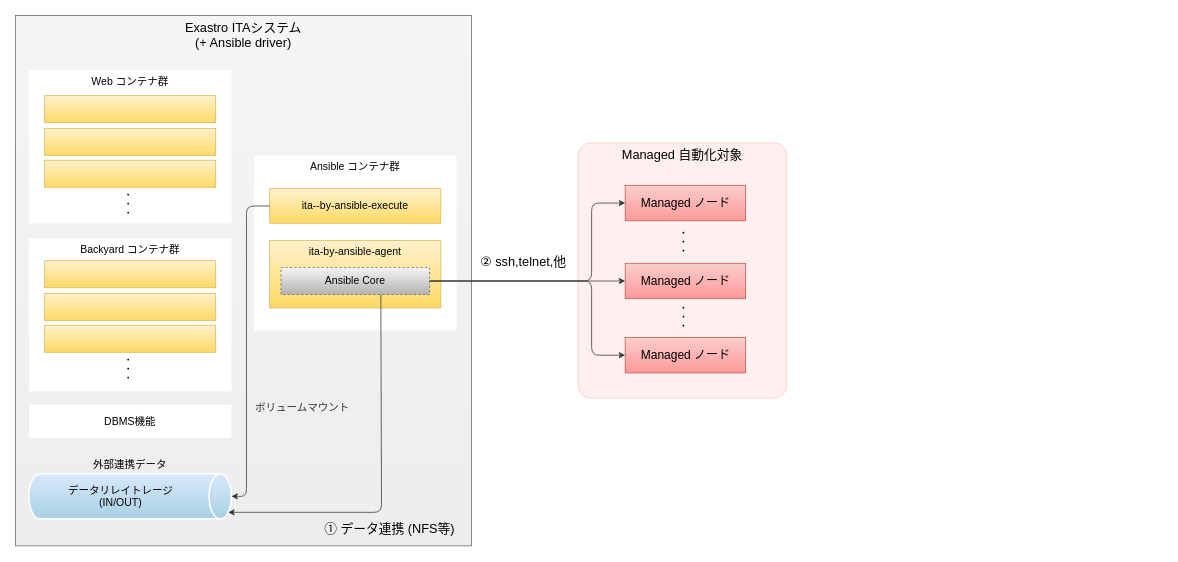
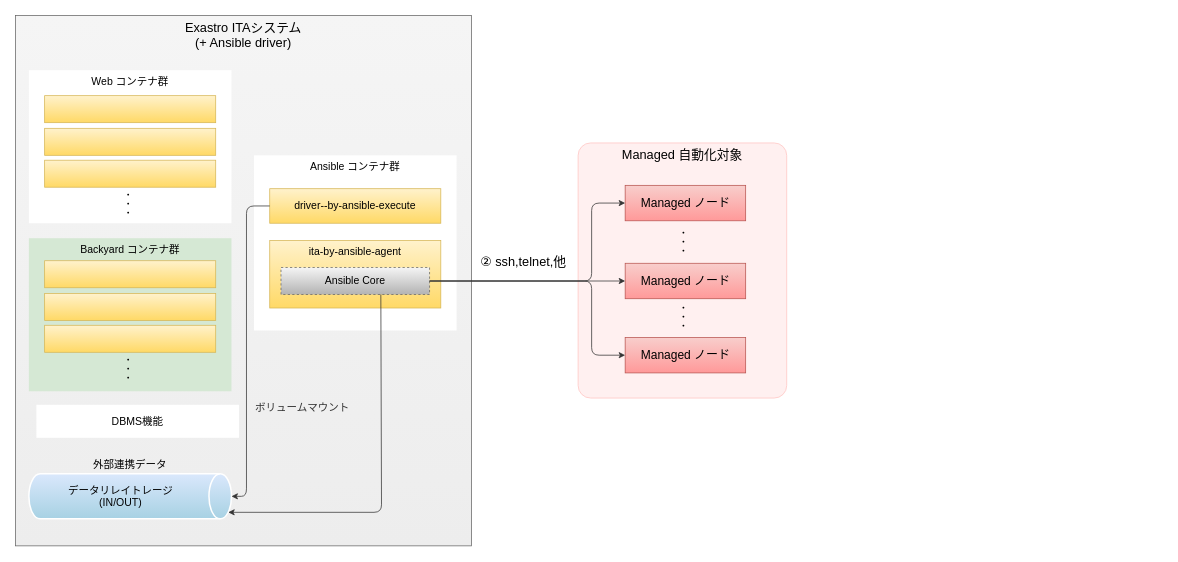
(355, 206) -> (355, 206)
(130, 250) -> (130, 250)
(130, 421) -> (138, 421)
(395, 529) -> none
